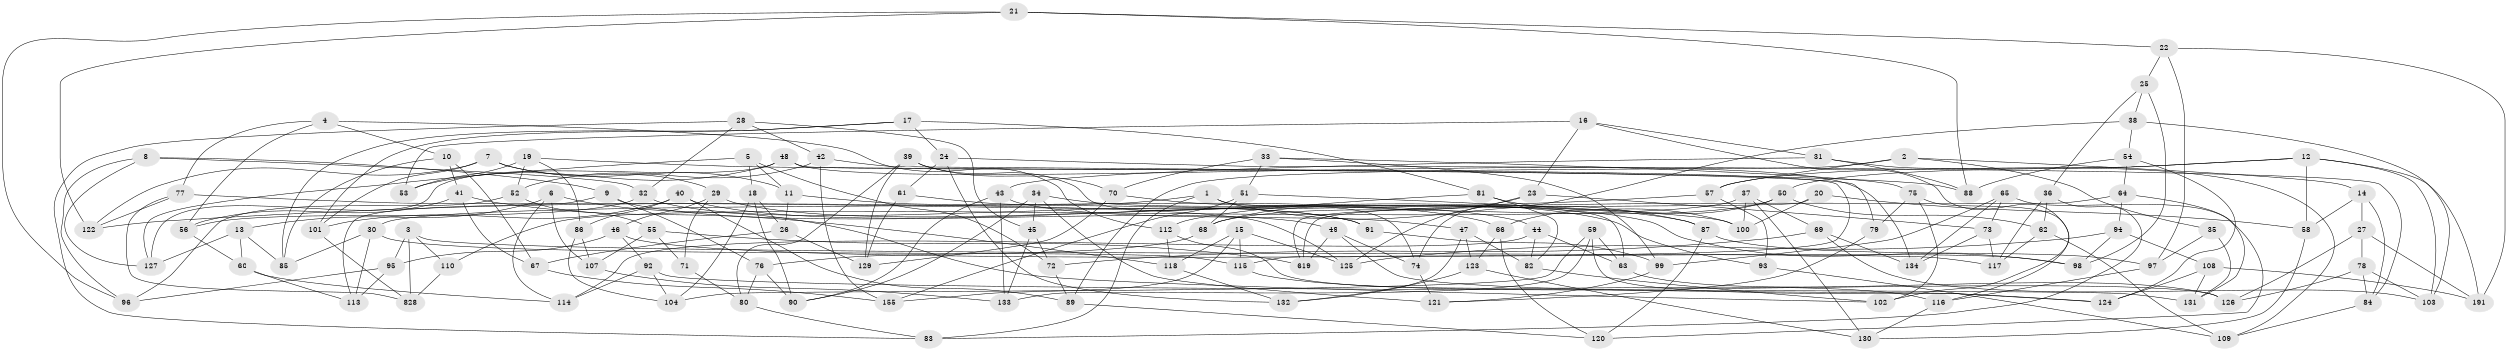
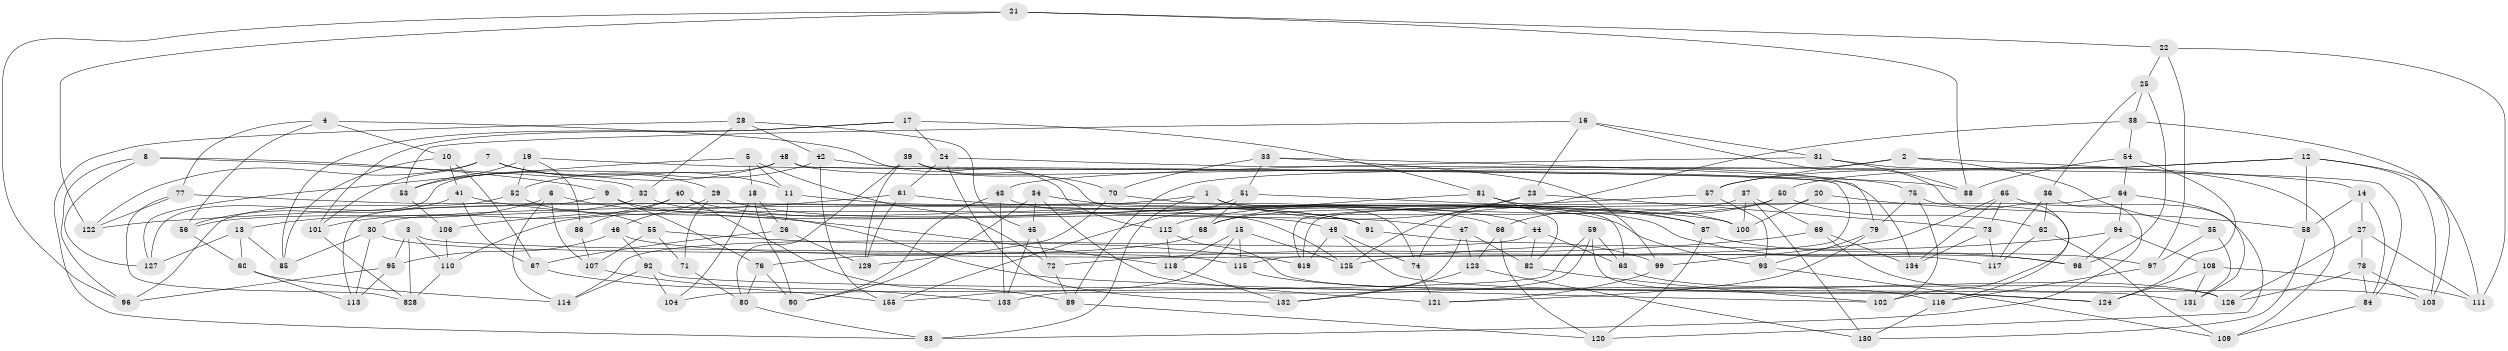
none -> (446, 230)
none -> (1842, 243)
(589, 285) -> none
(2479, 303) -> (2479, 303)
